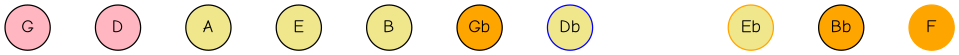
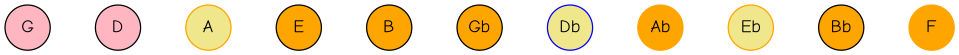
(208, 28) -> (208, 28)
(299, 28) -> (299, 28)
(389, 28) -> (389, 28)
none -> (660, 28)
